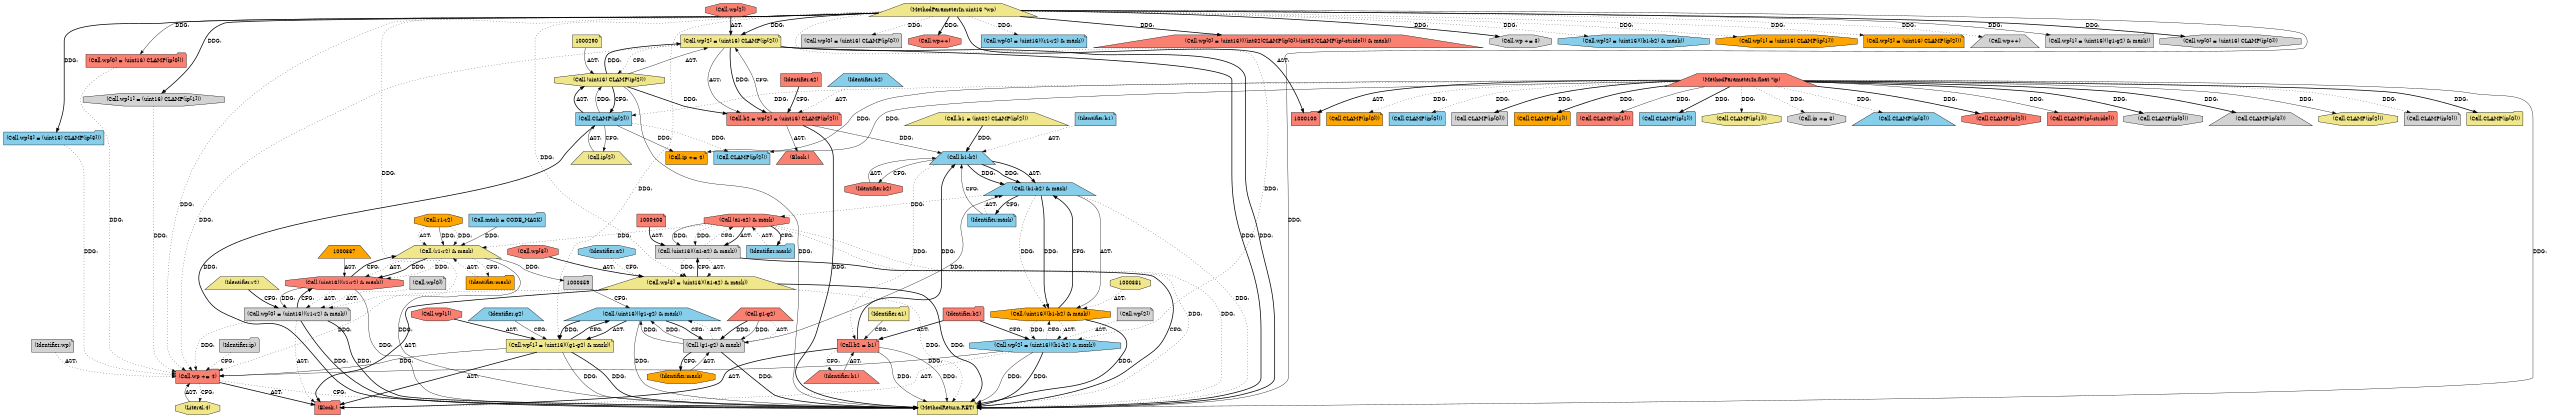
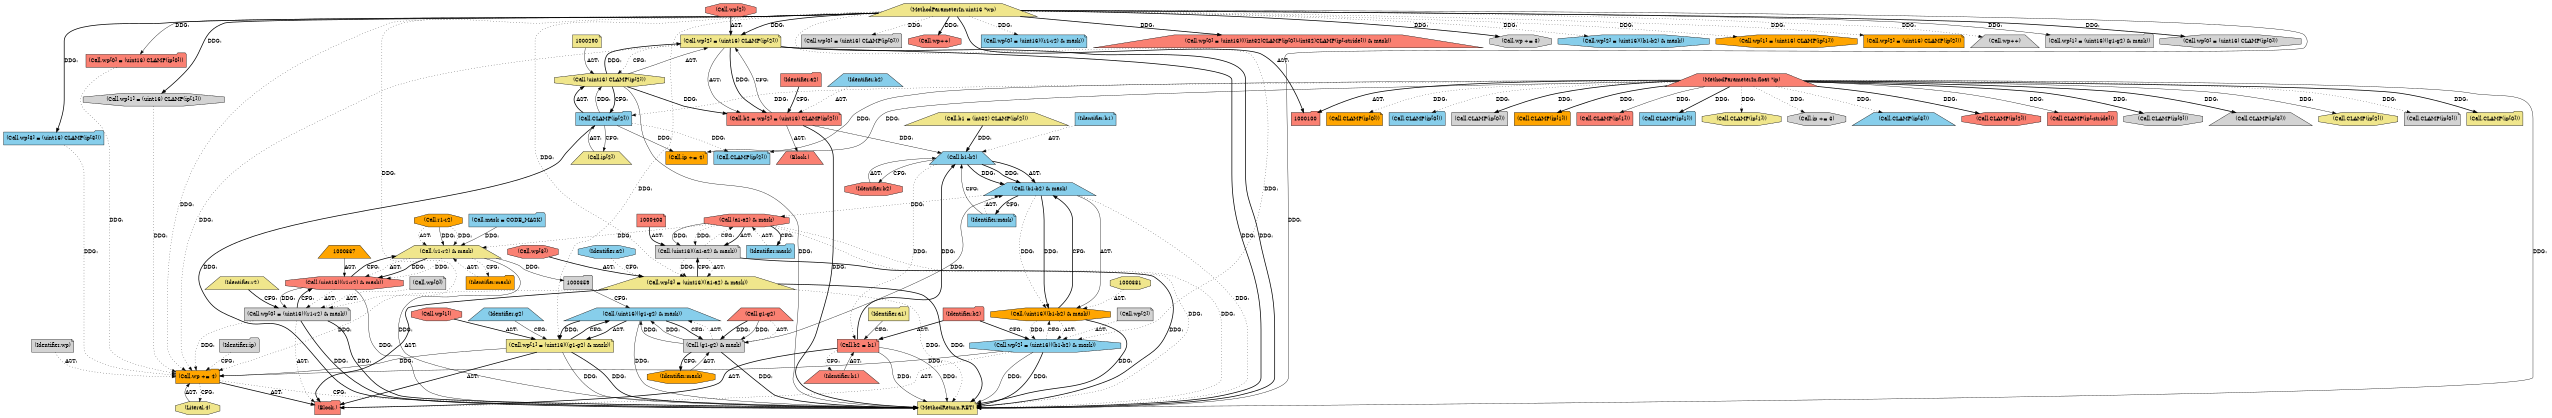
(1177, 330) -> (1177, 330)
(198, 377) -> (198, 377)
